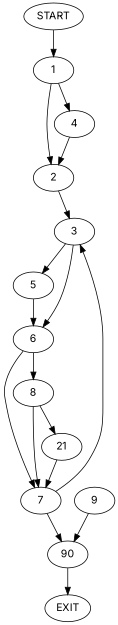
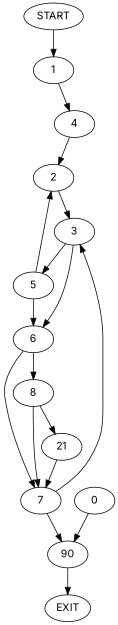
(47, 120) -> (43, 235)
(95, 501) -> (95, 501)
